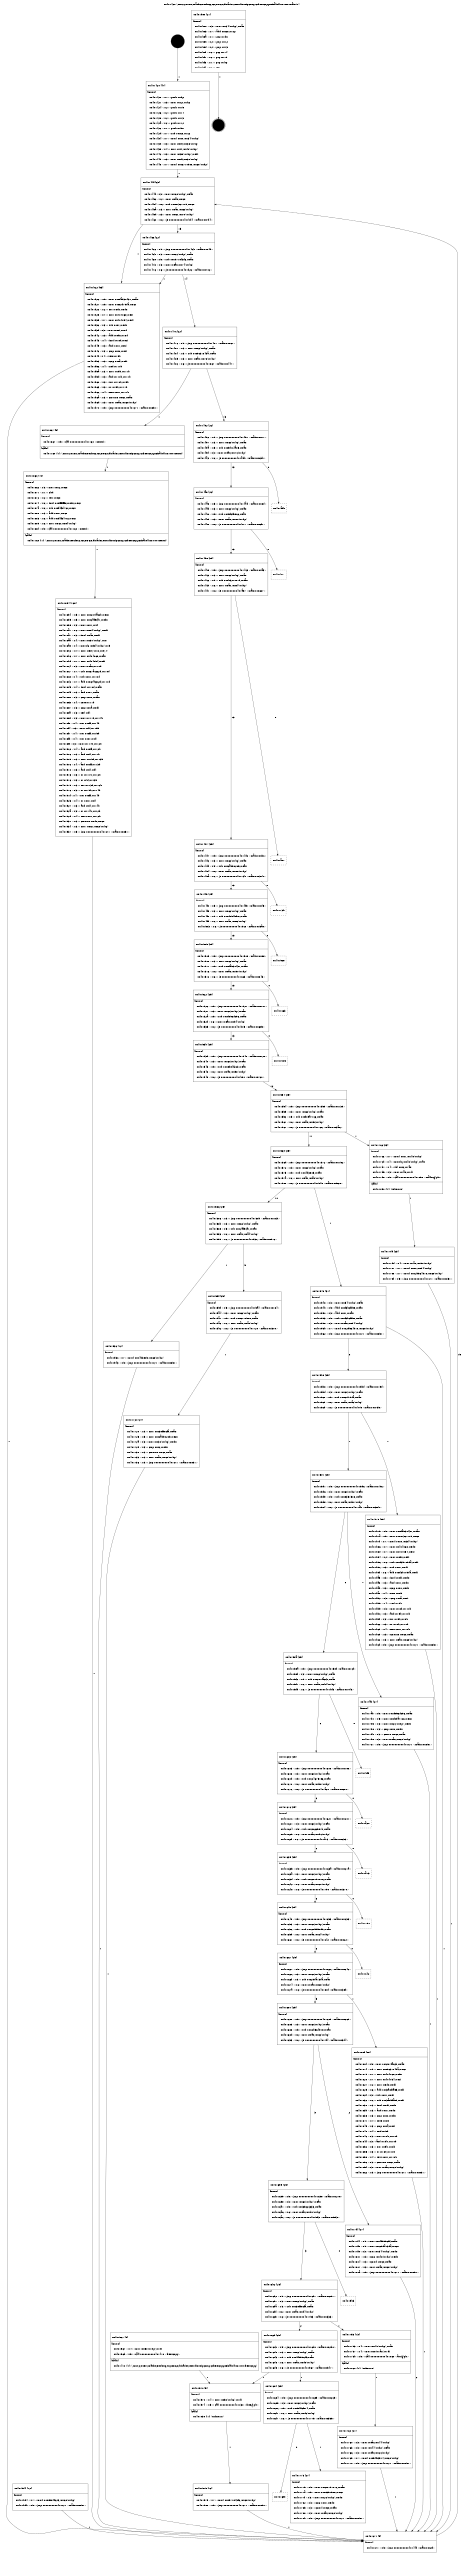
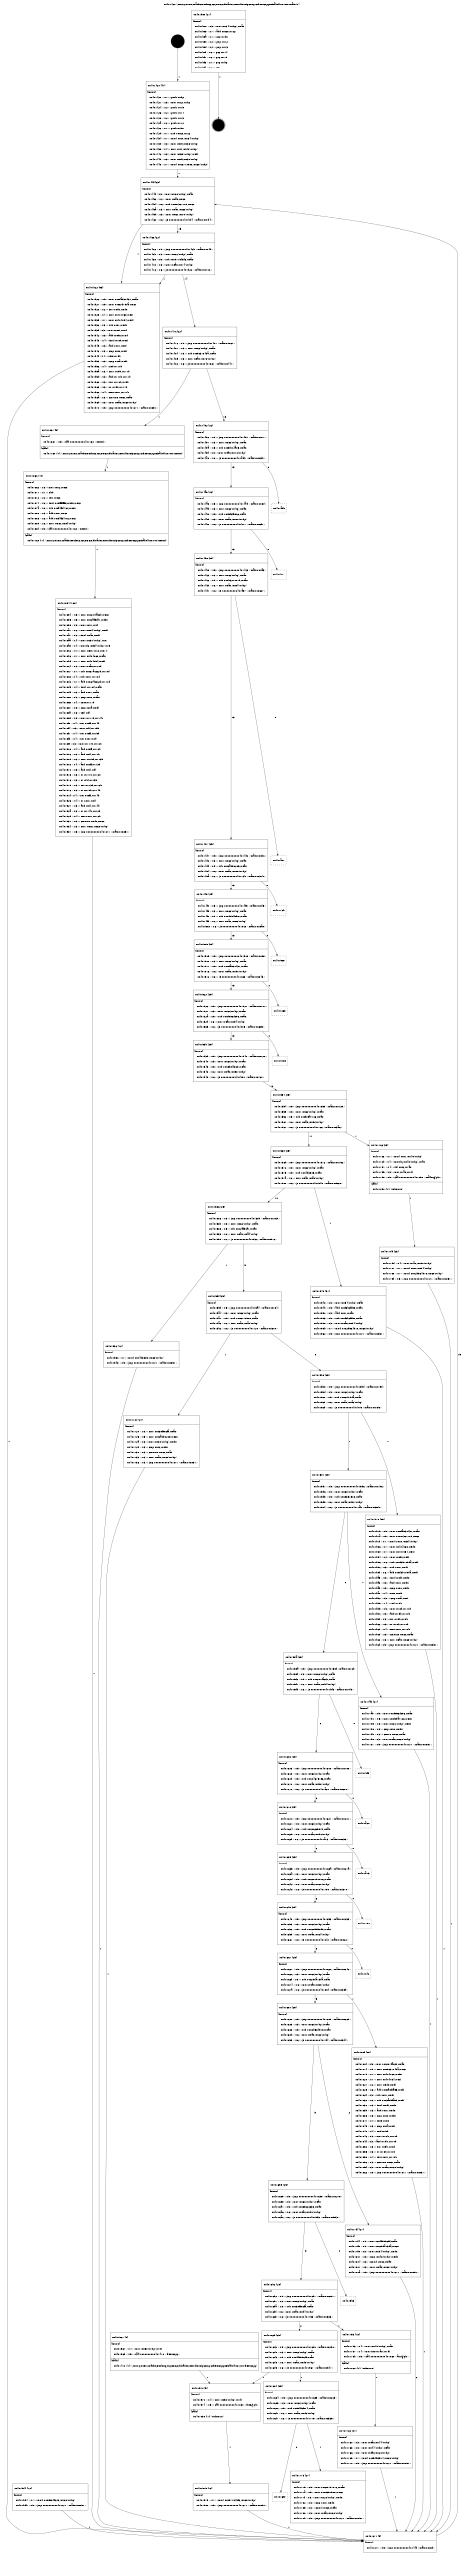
(348, 1354) -> (295, 1351)
